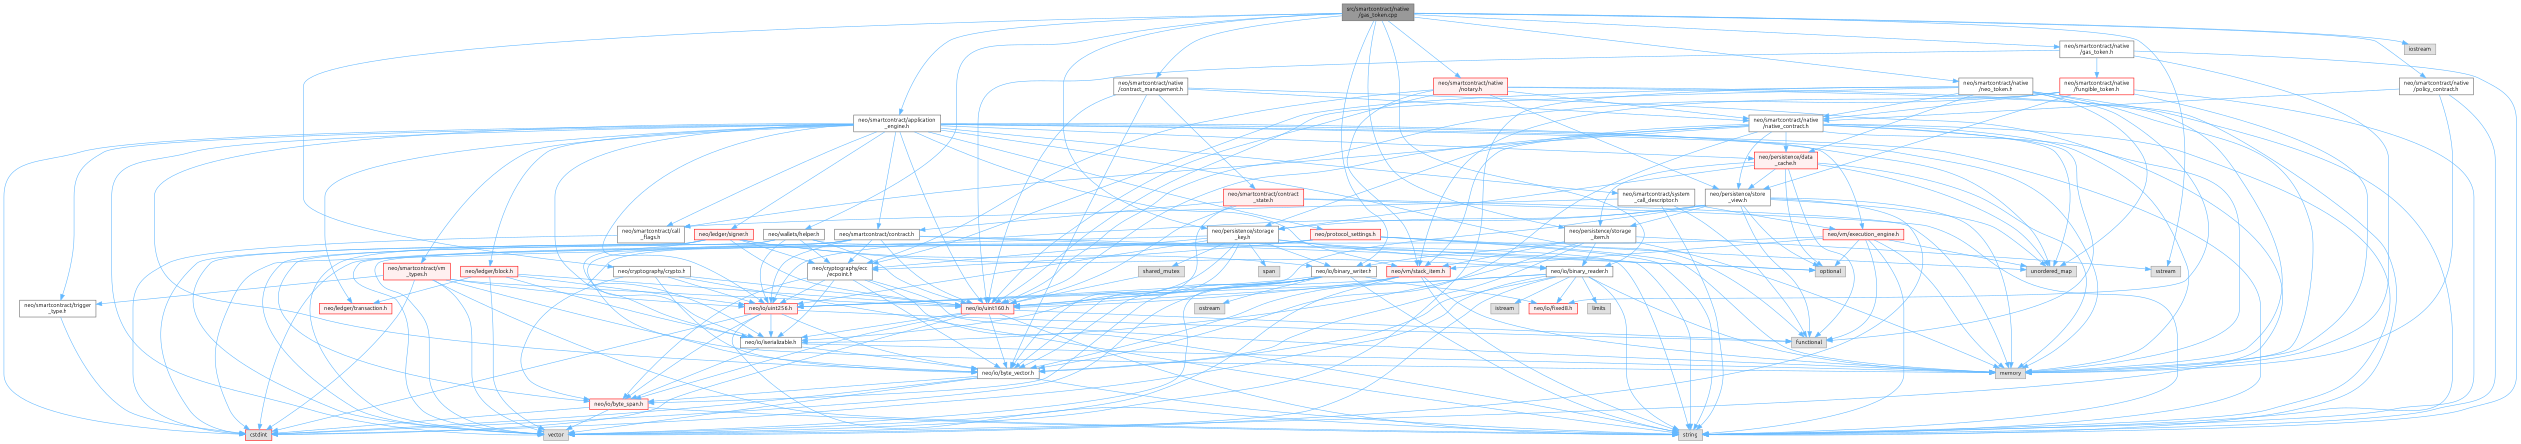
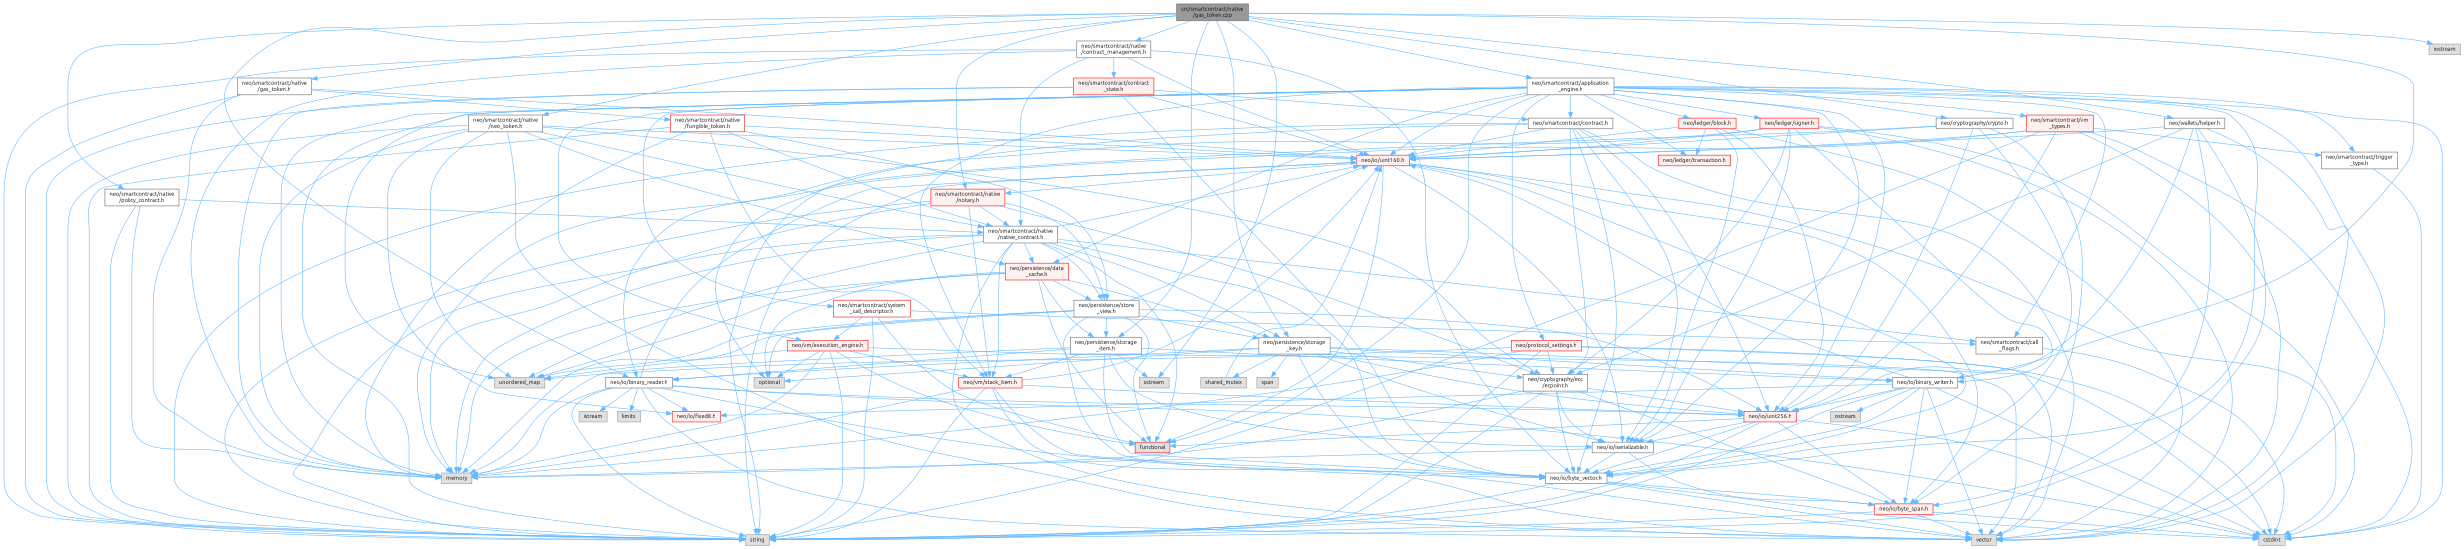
none -> (14, 151)
(1196, 160) -> (1184, 178)
(1656, 198) -> (872, 309)
(1809, 343) -> (1153, 447)
(259, 435) -> (2272, 540)
